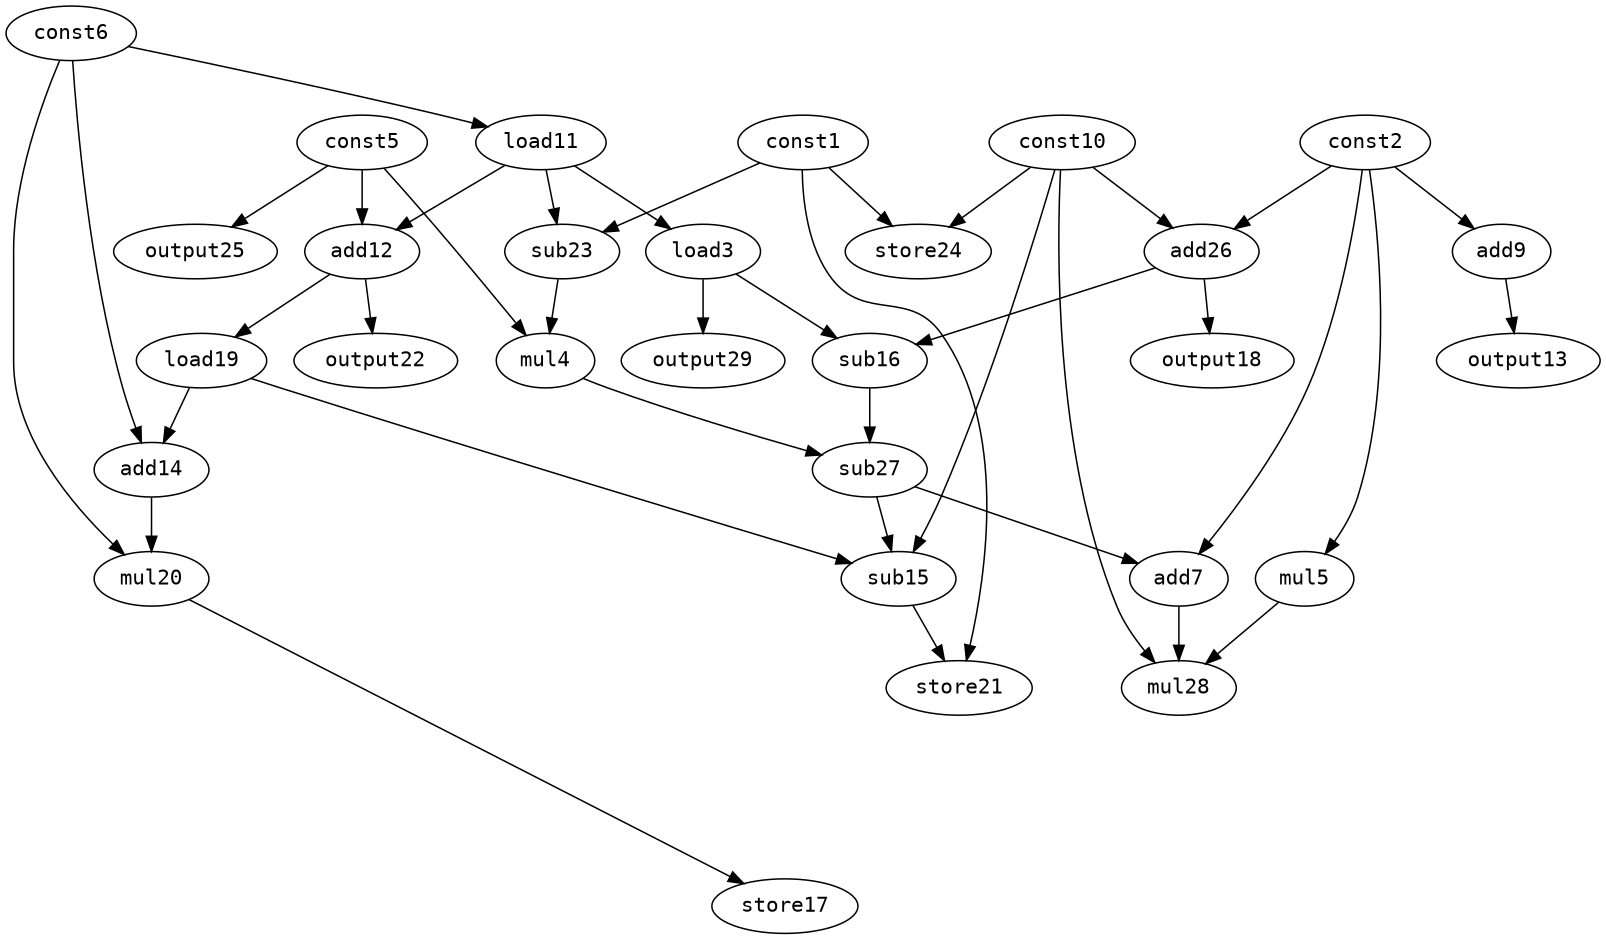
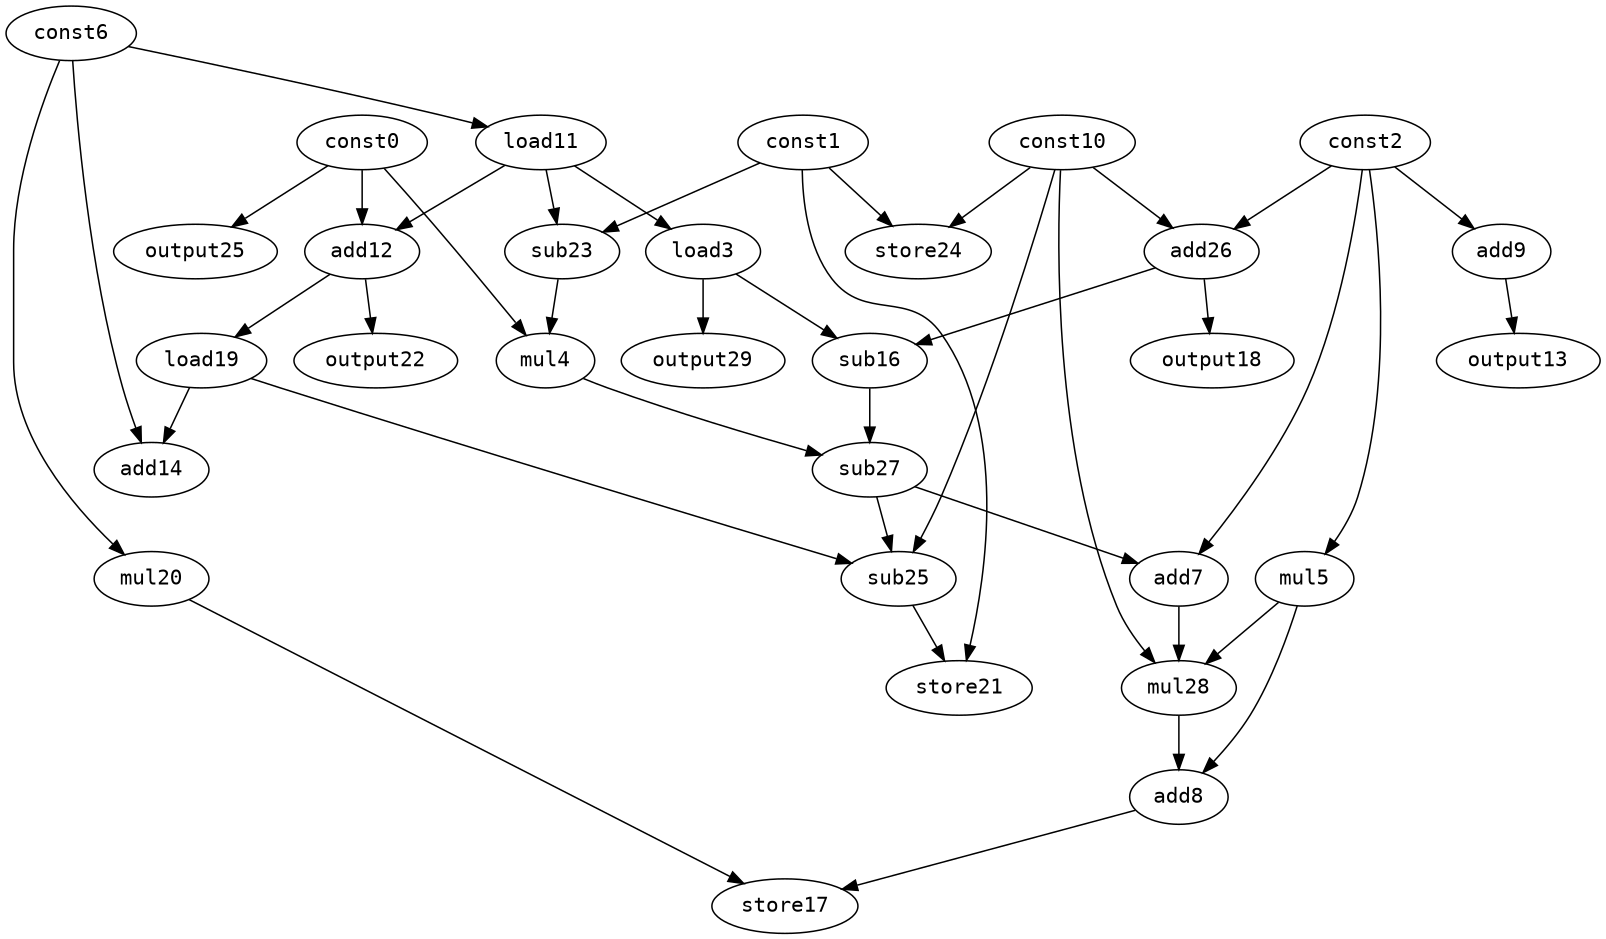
(362, 142) -> (362, 142)
(152, 517) -> none
(899, 579) -> (899, 579)
none -> (1179, 797)
